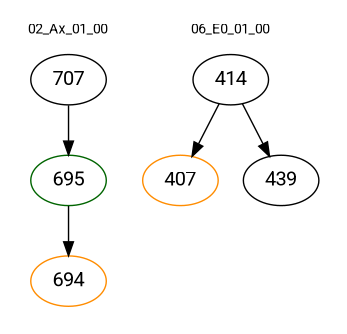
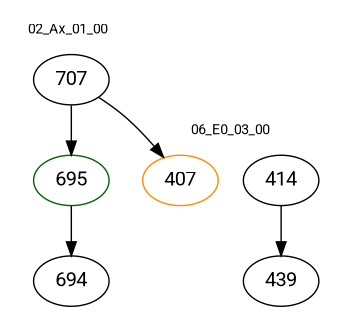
(231, 30) -> (231, 131)
(209, 124) -> (140, 131)
(69, 281) -> (71, 281)
